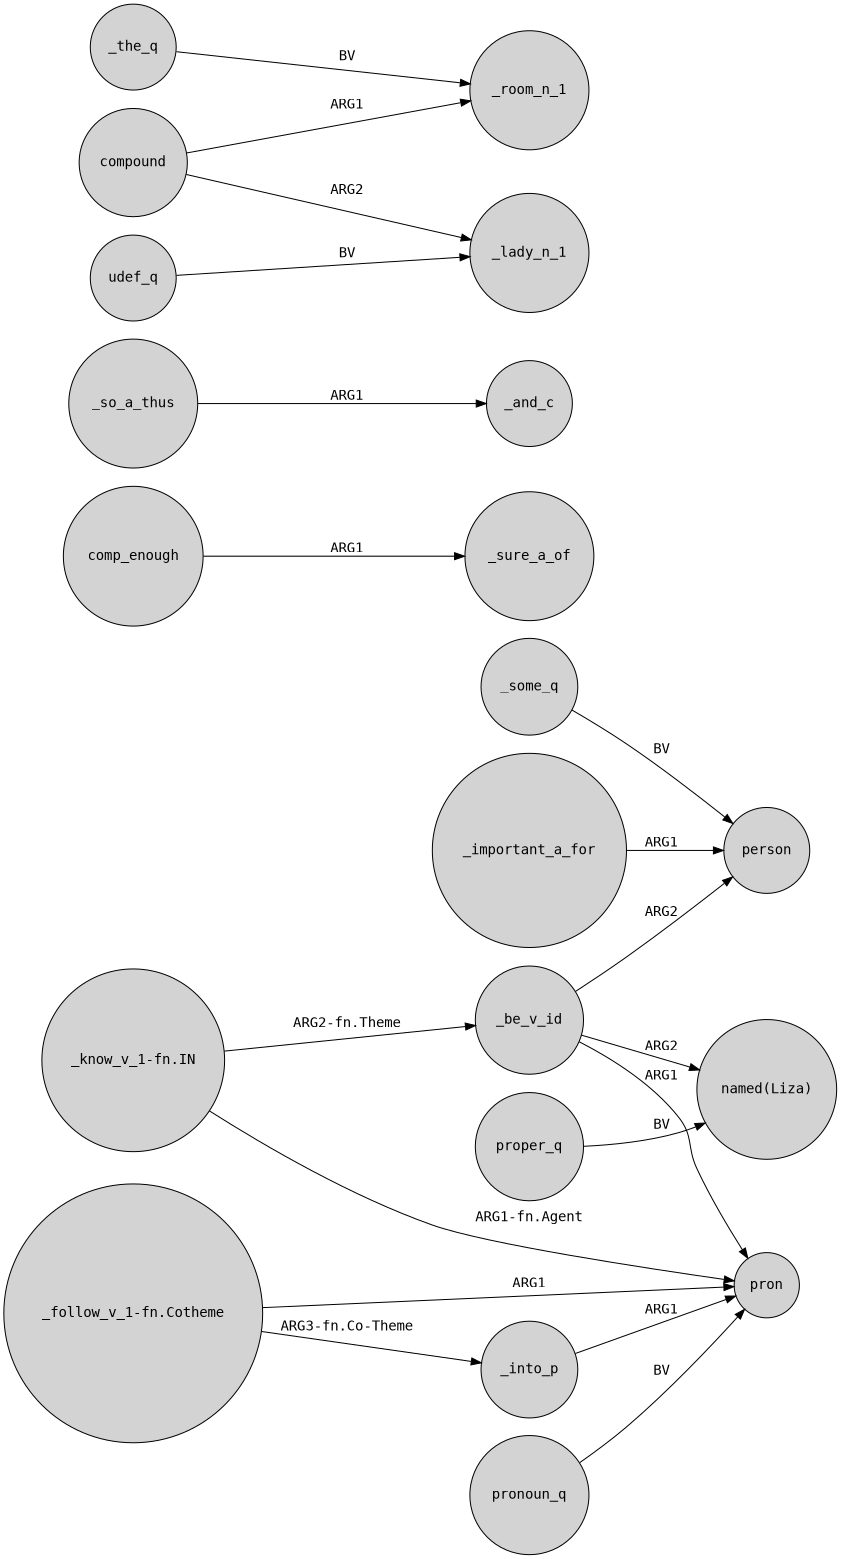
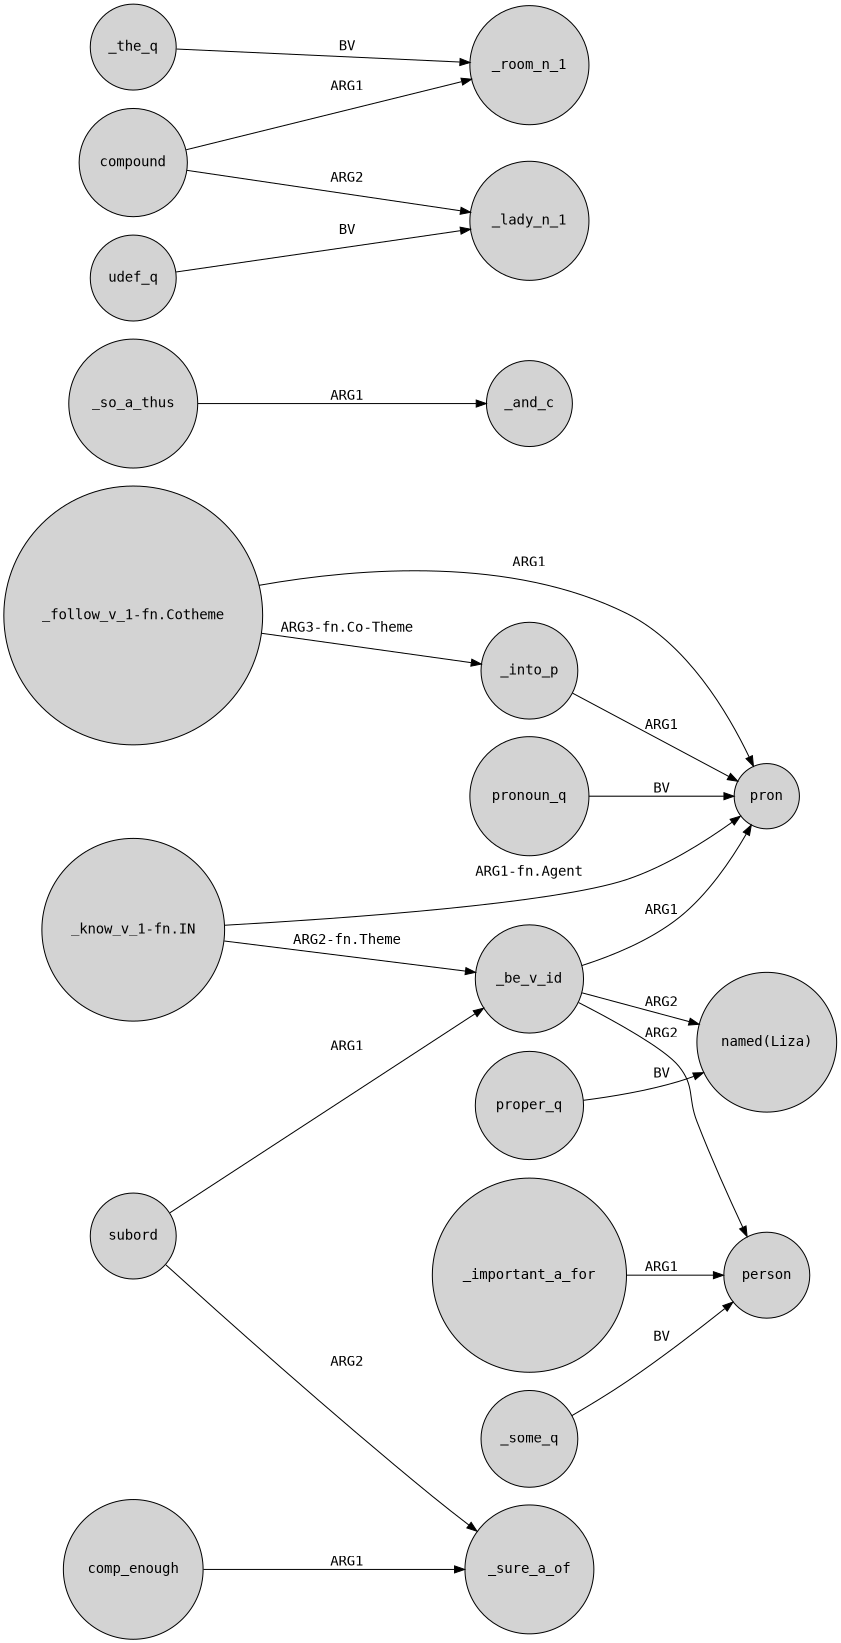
none -> (133, 1236)
